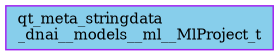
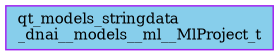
(140, 28) -> (140, 28)
